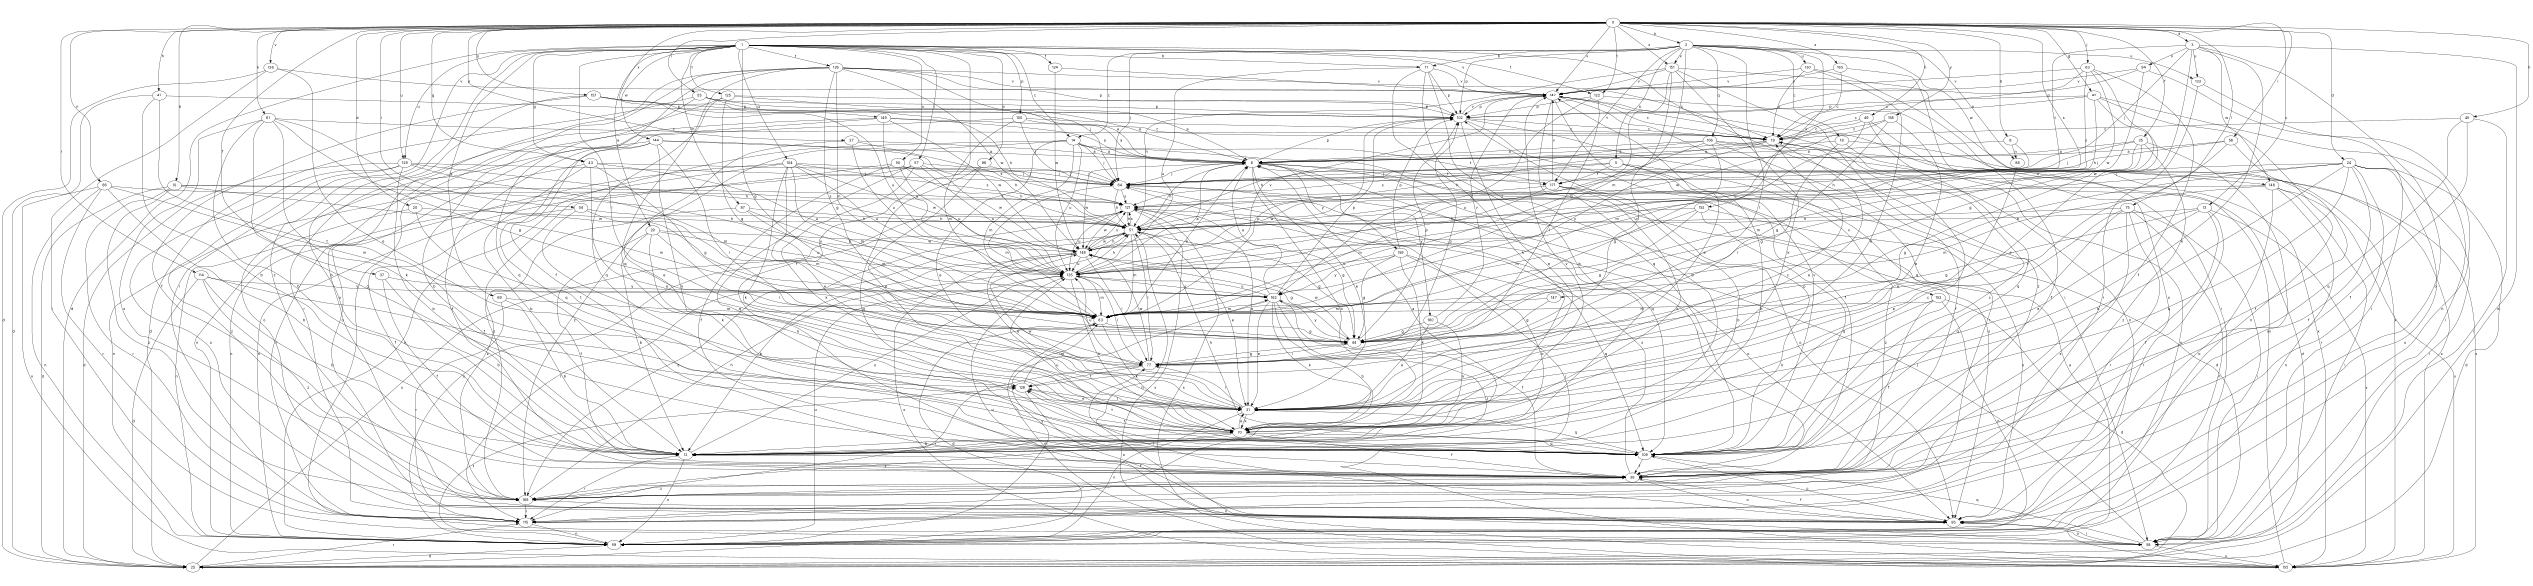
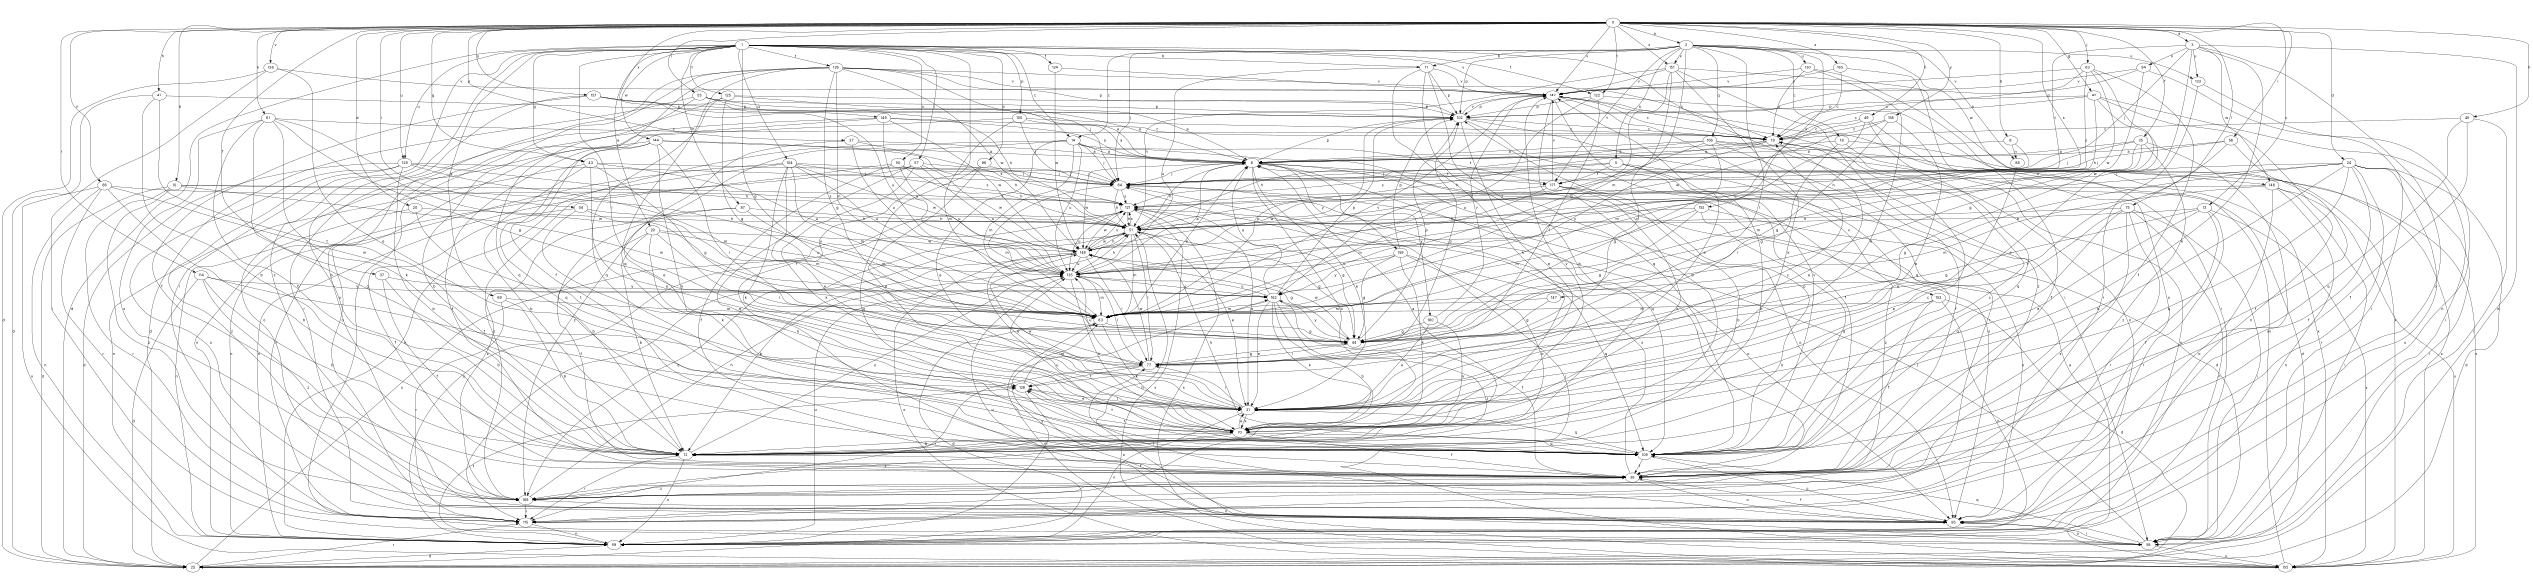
(1263, 186) -> (1346, 219)
(902, 252) -> (565, 281)
